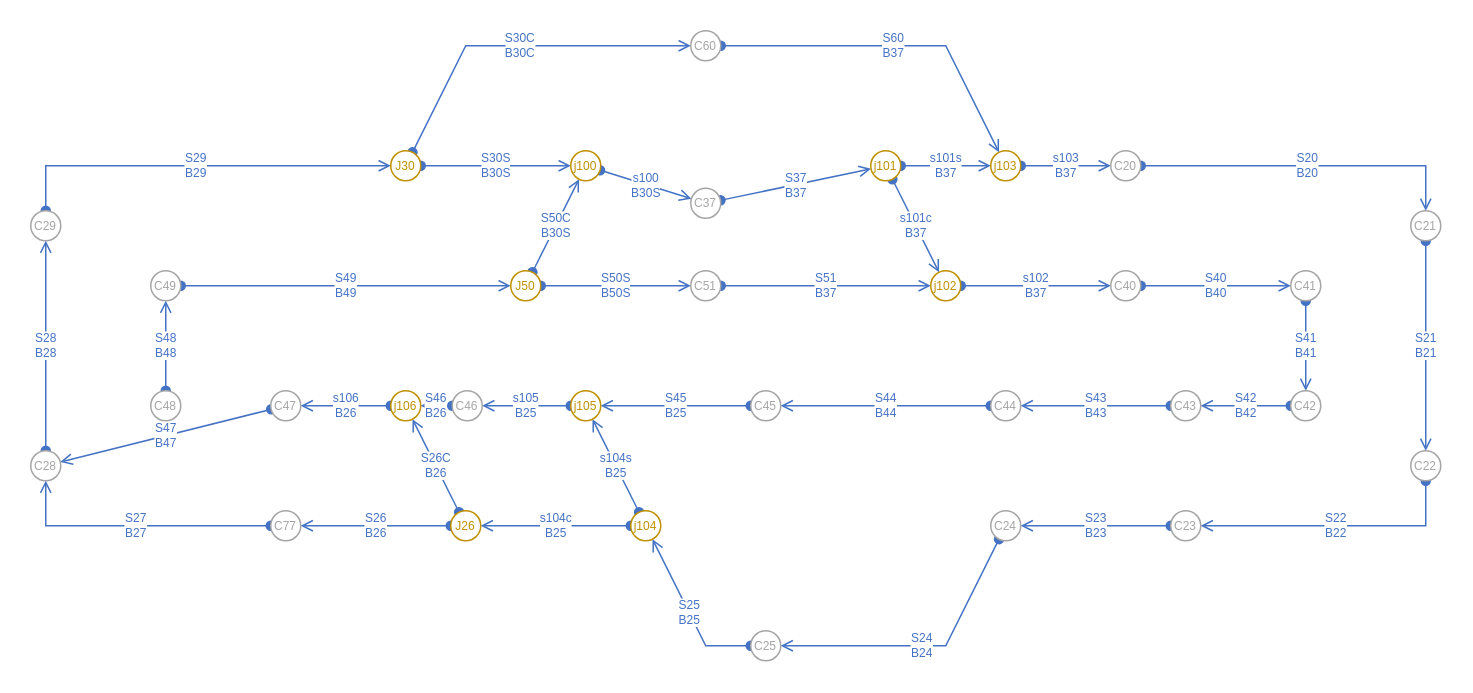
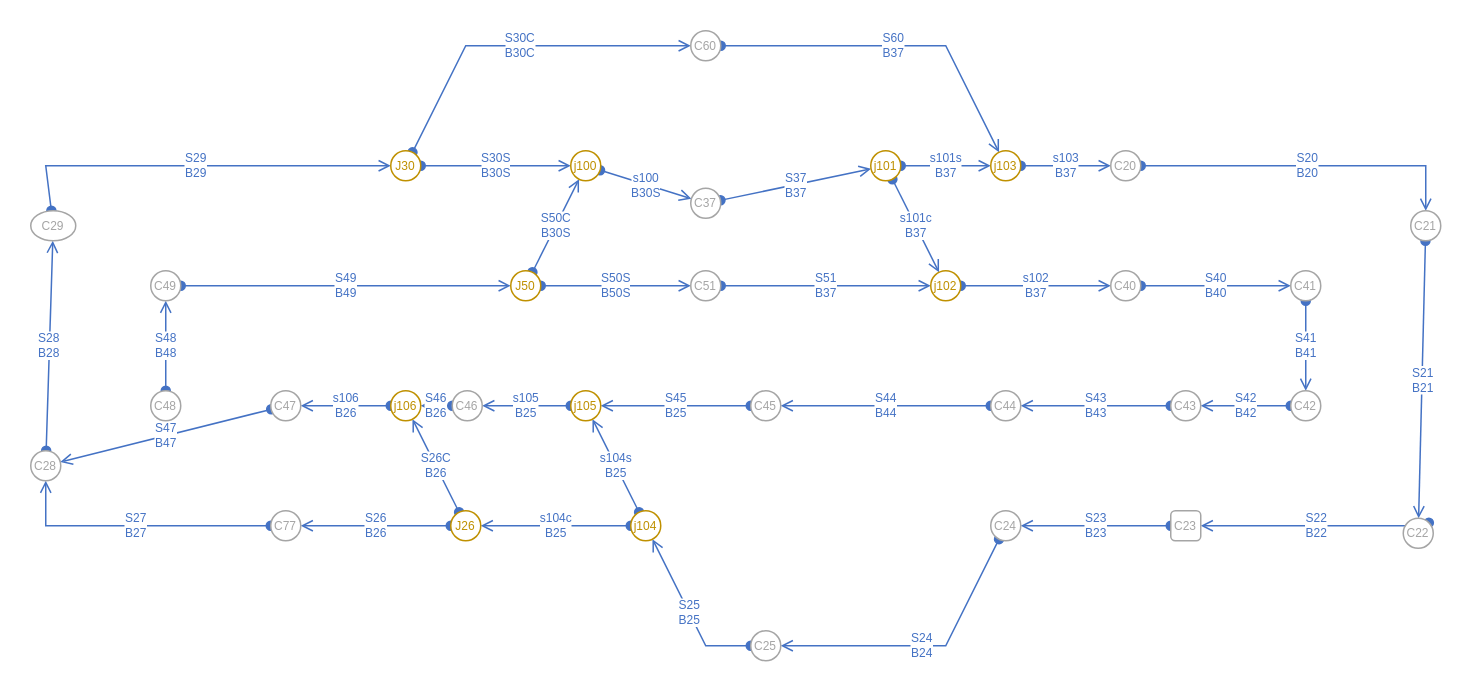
(46, 226) -> (53, 226)
(1426, 466) -> (1418, 533)
(1186, 526) -> (1186, 526)
